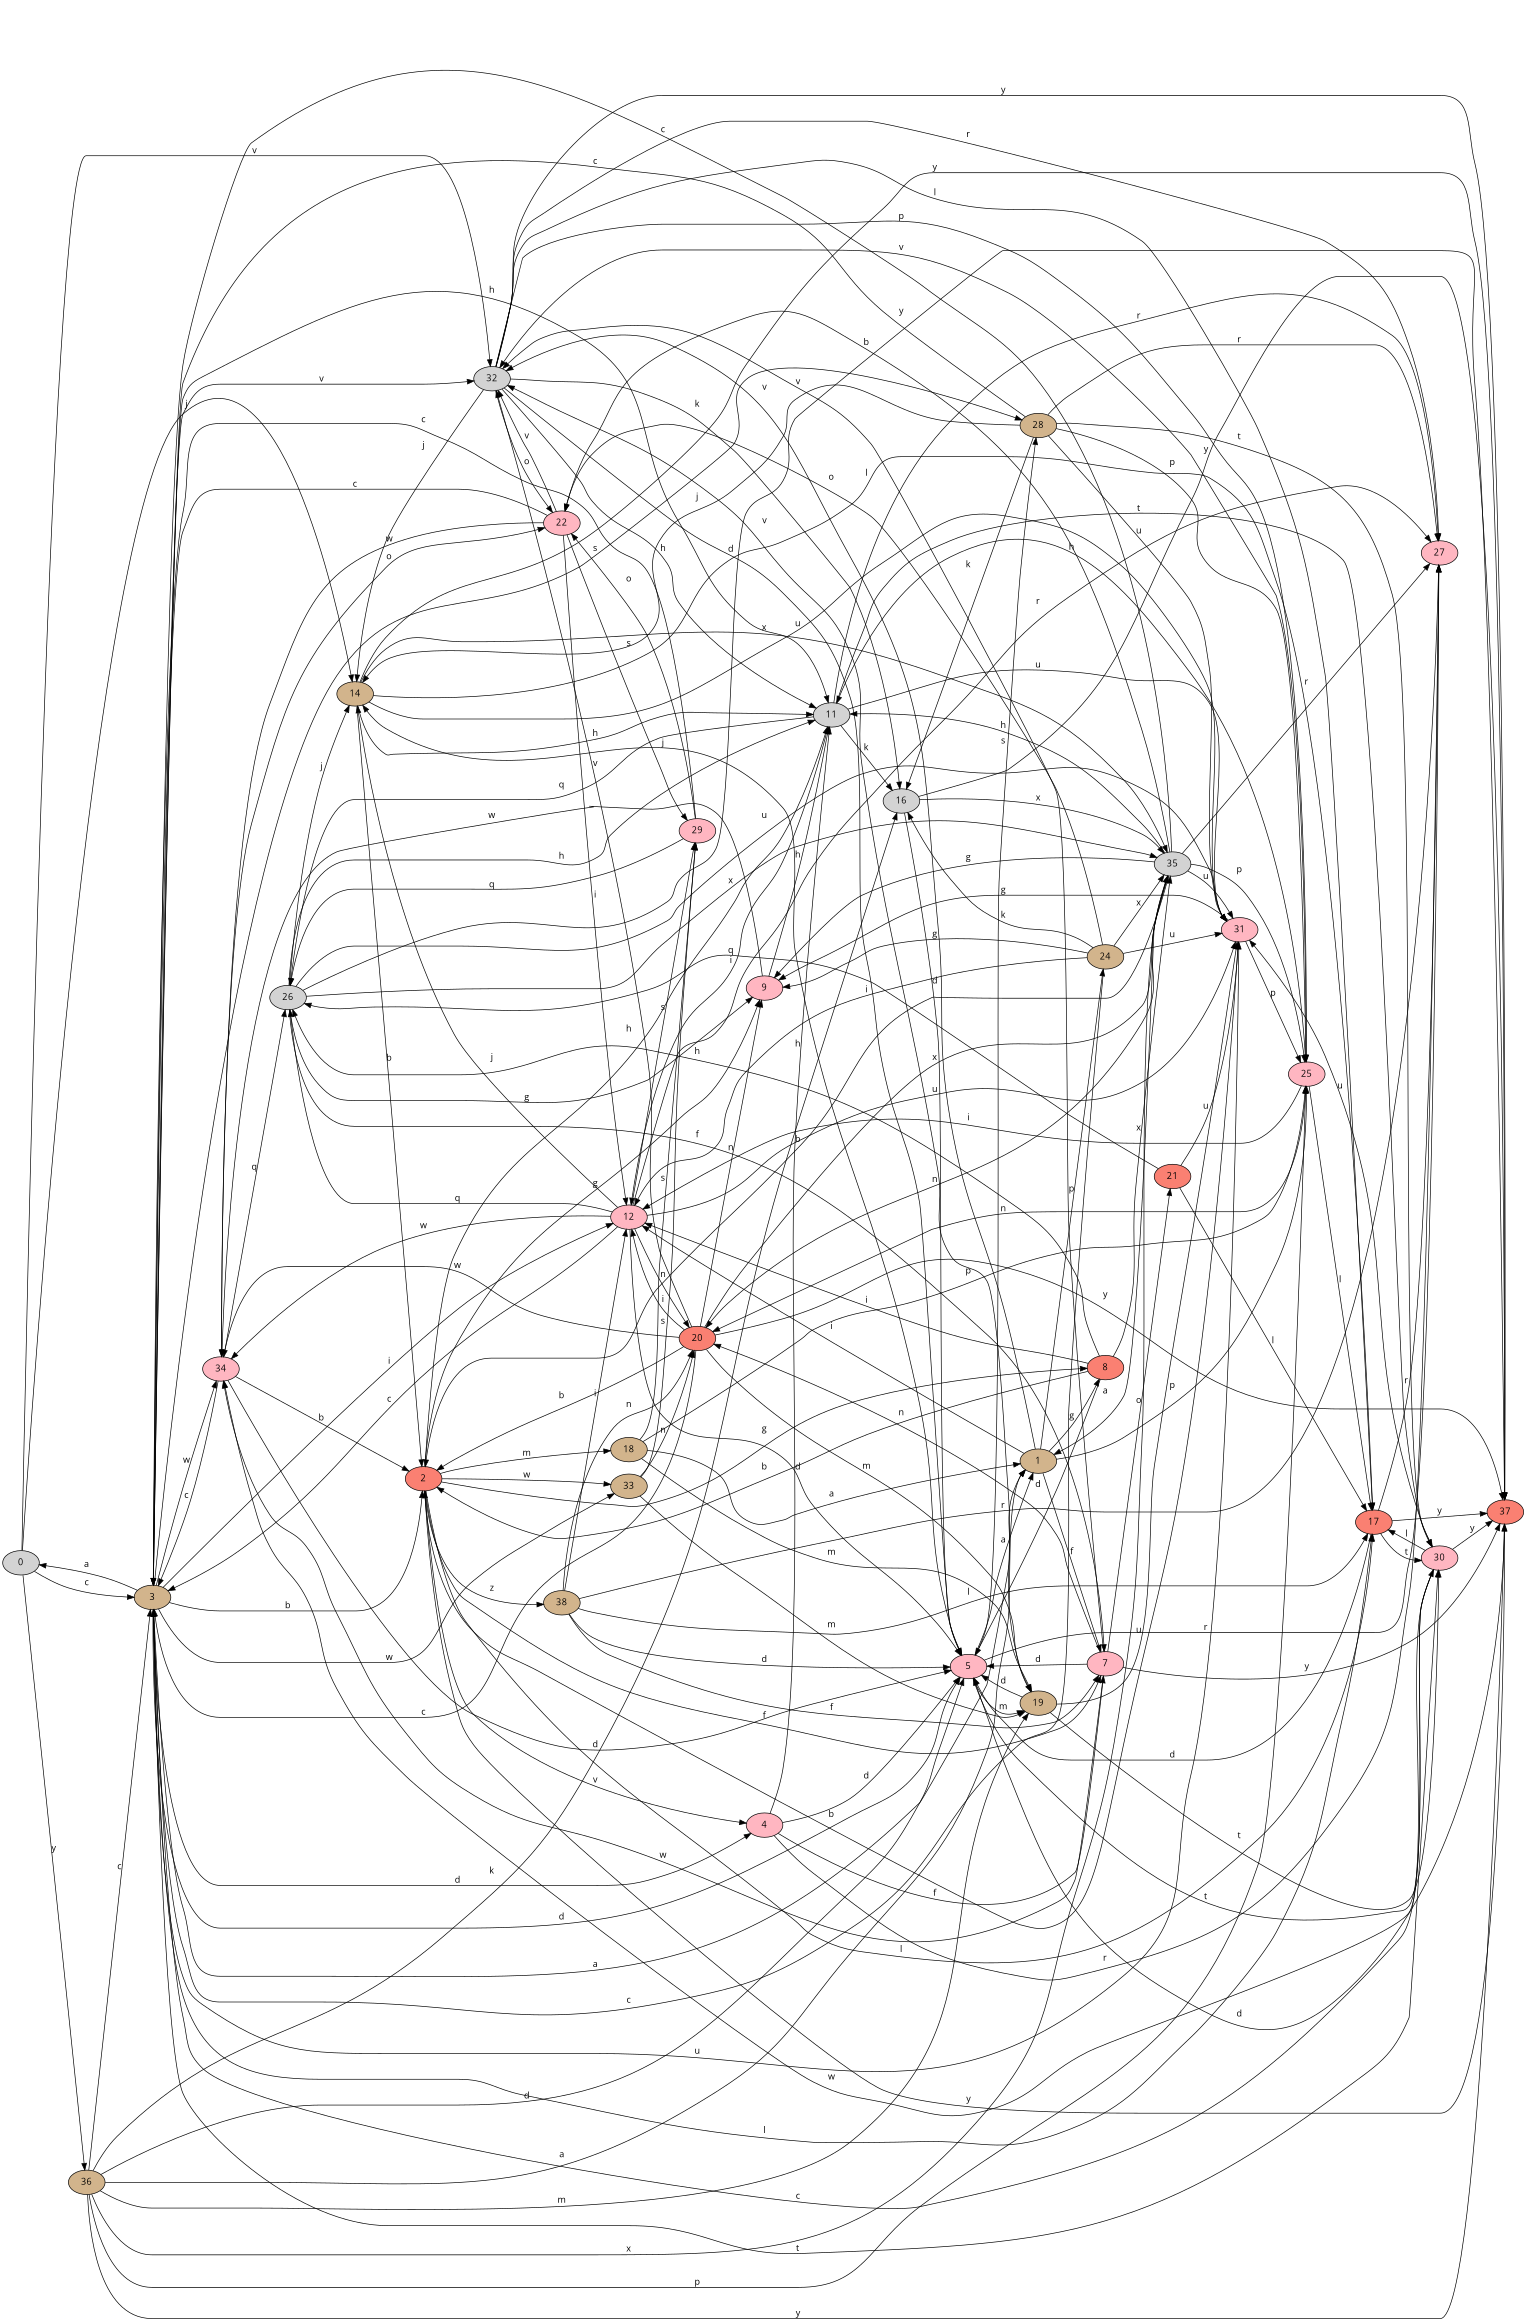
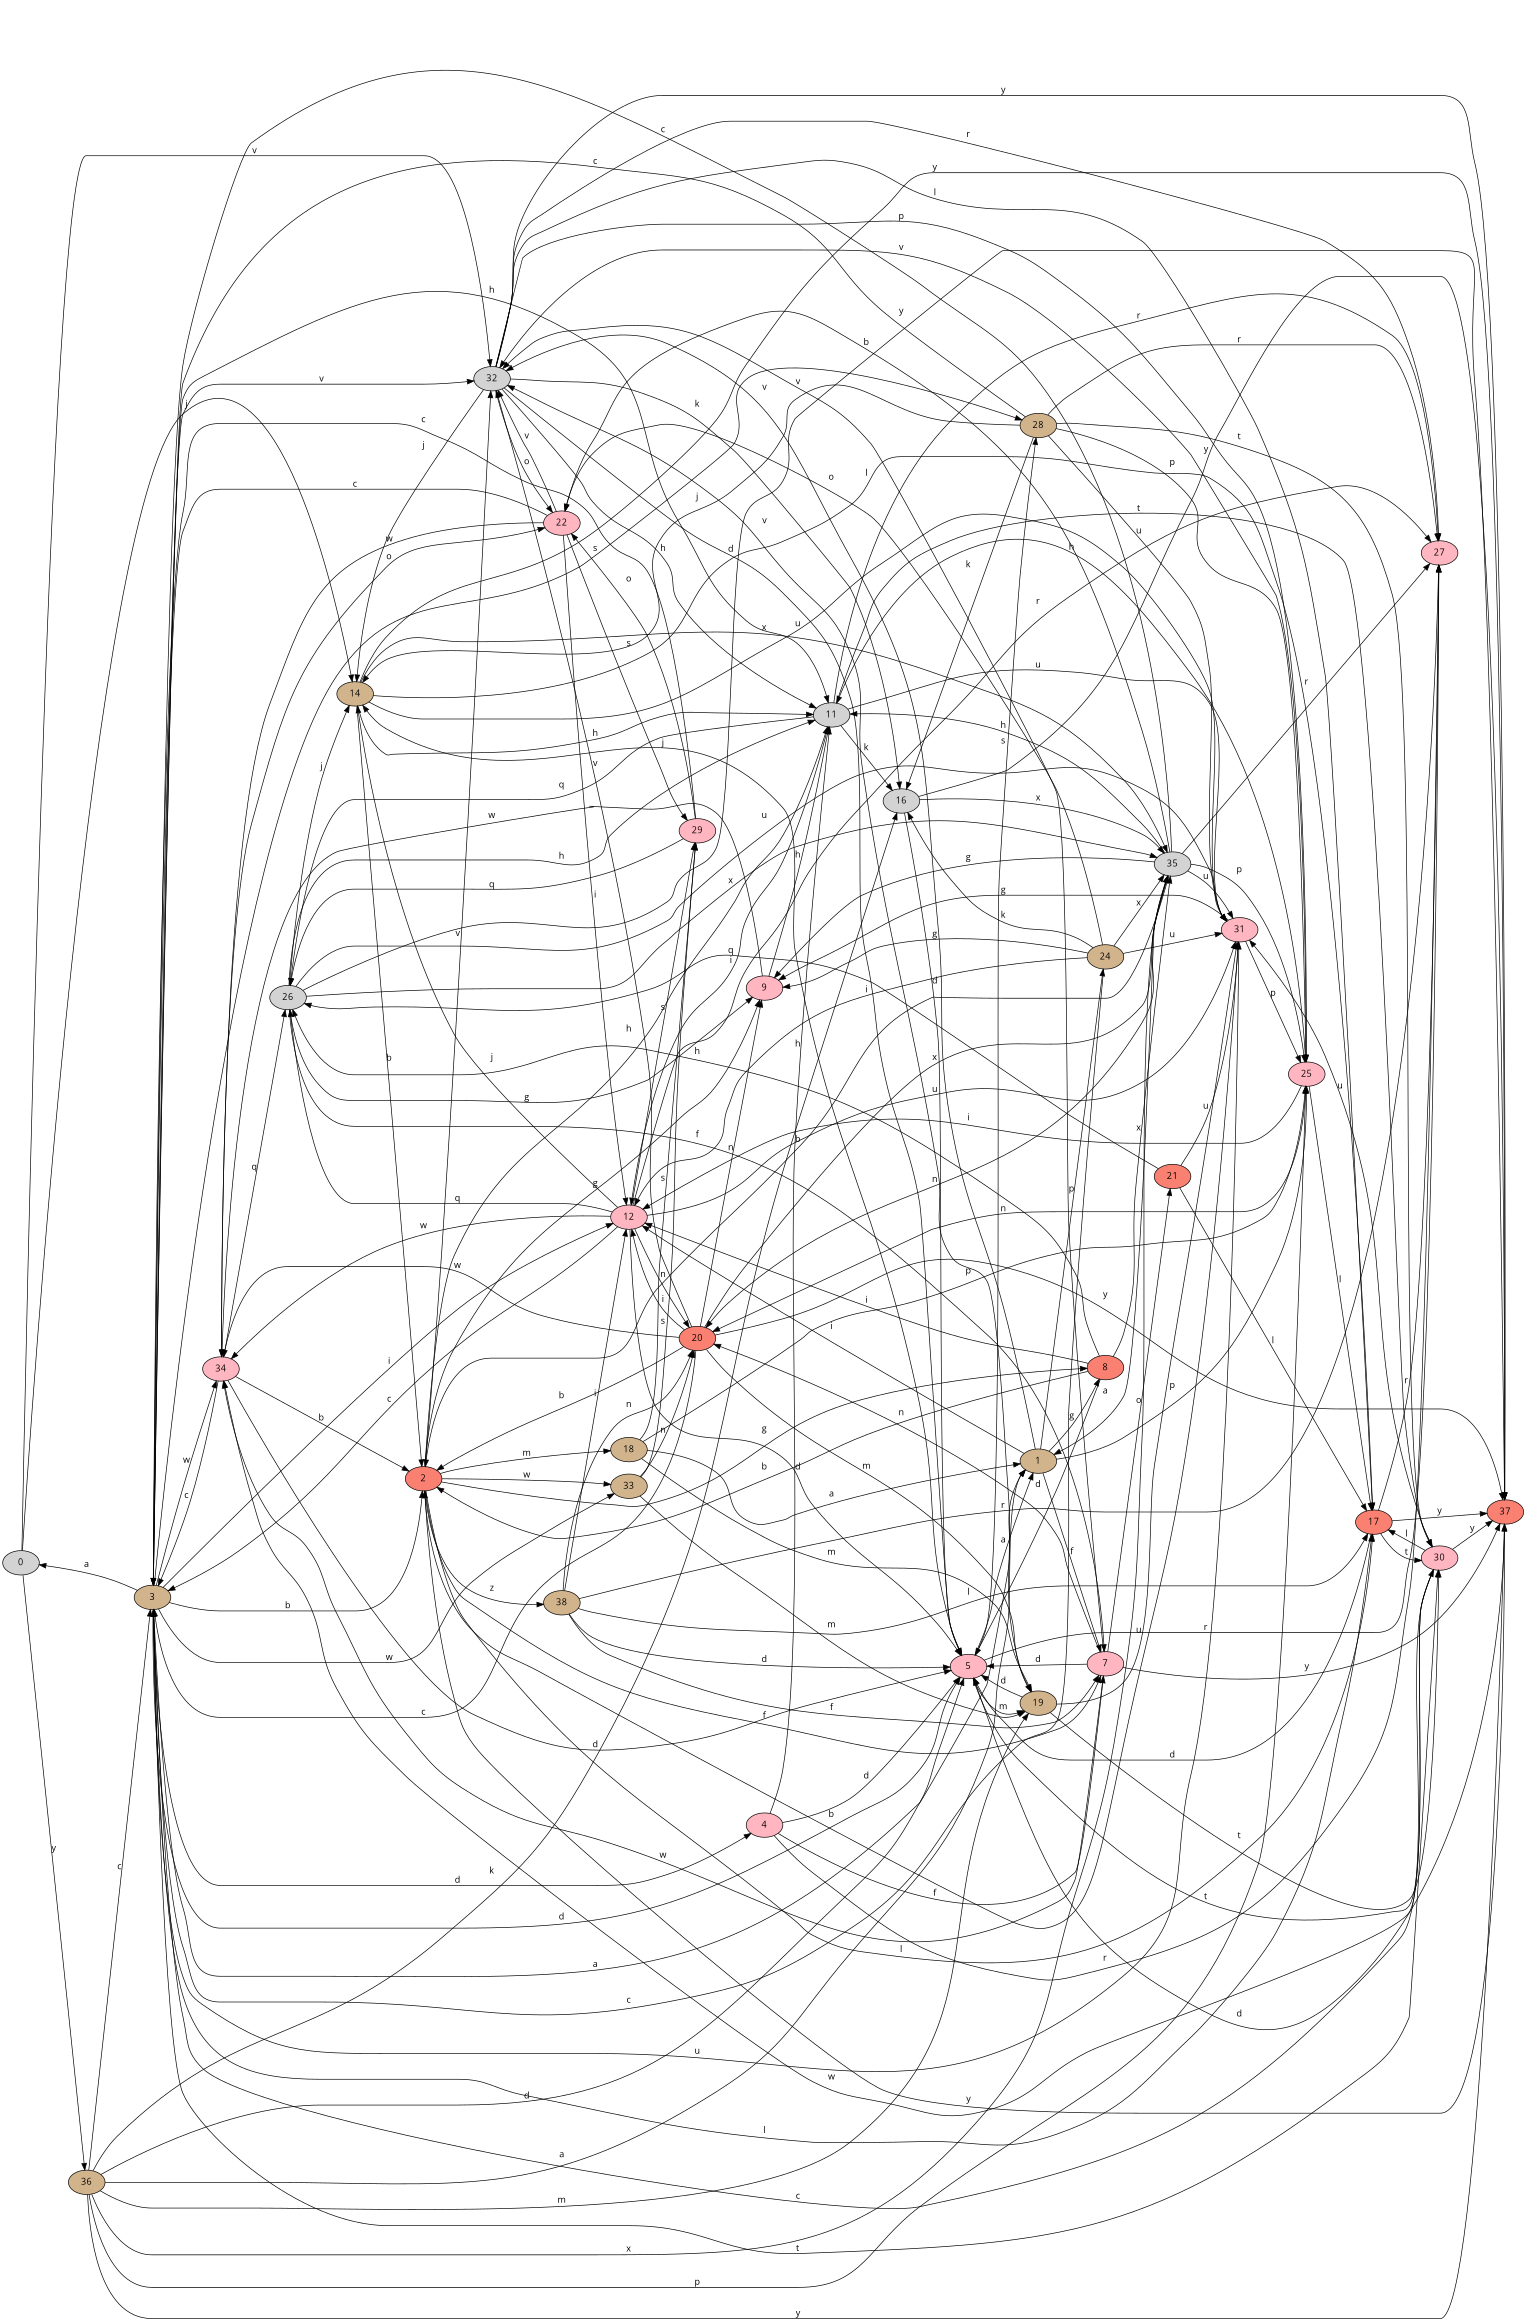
(79, 1591) -> none
(497, 1733) -> (460, 959)
